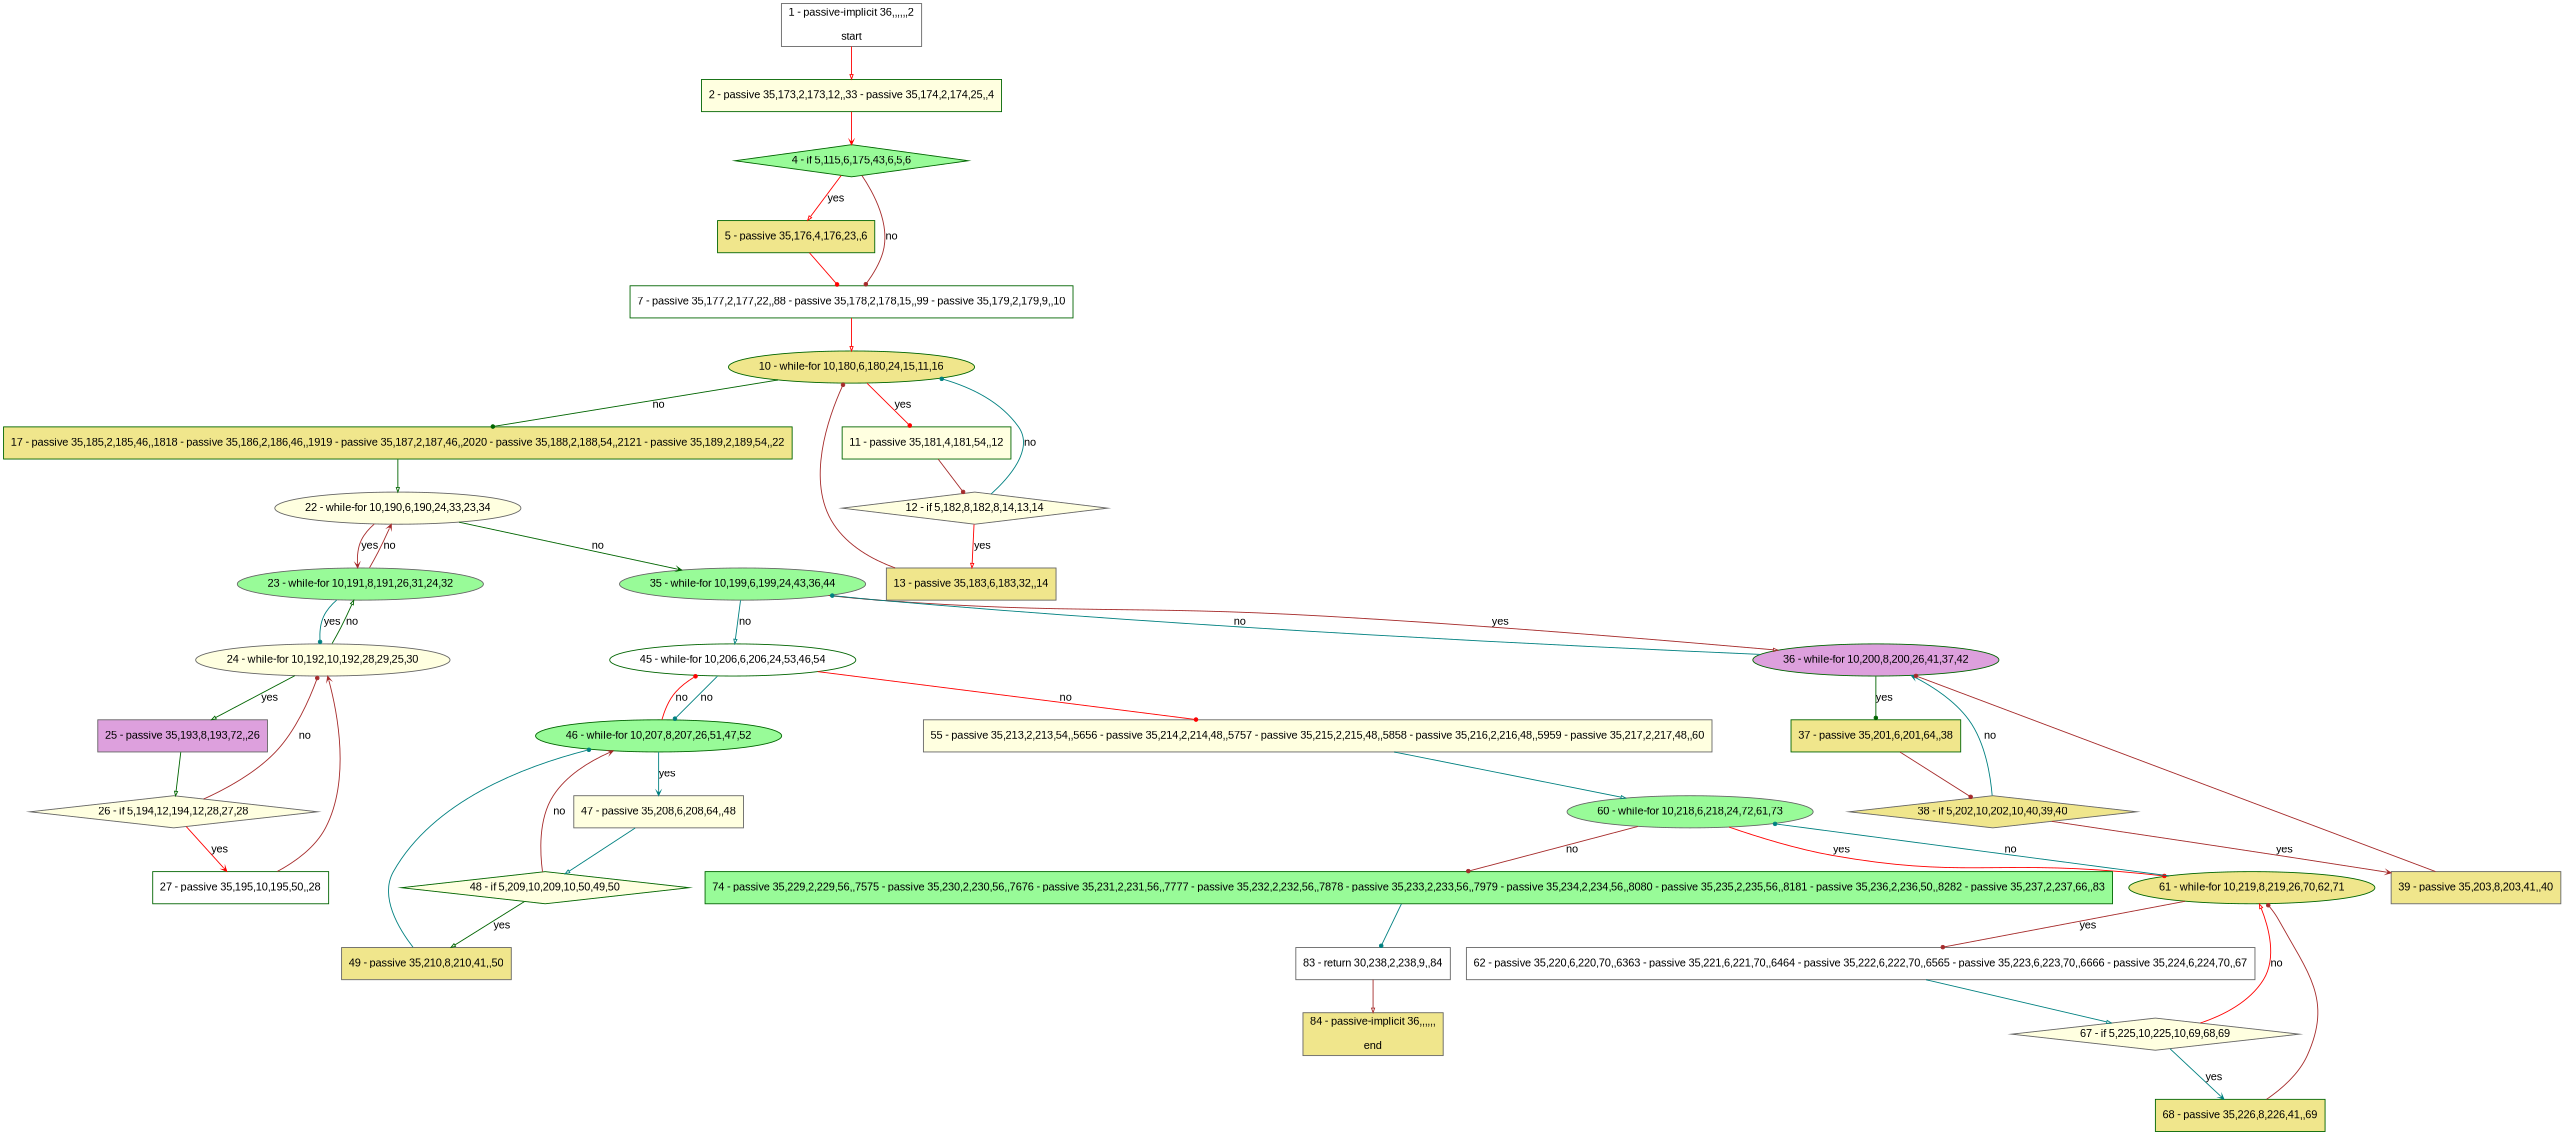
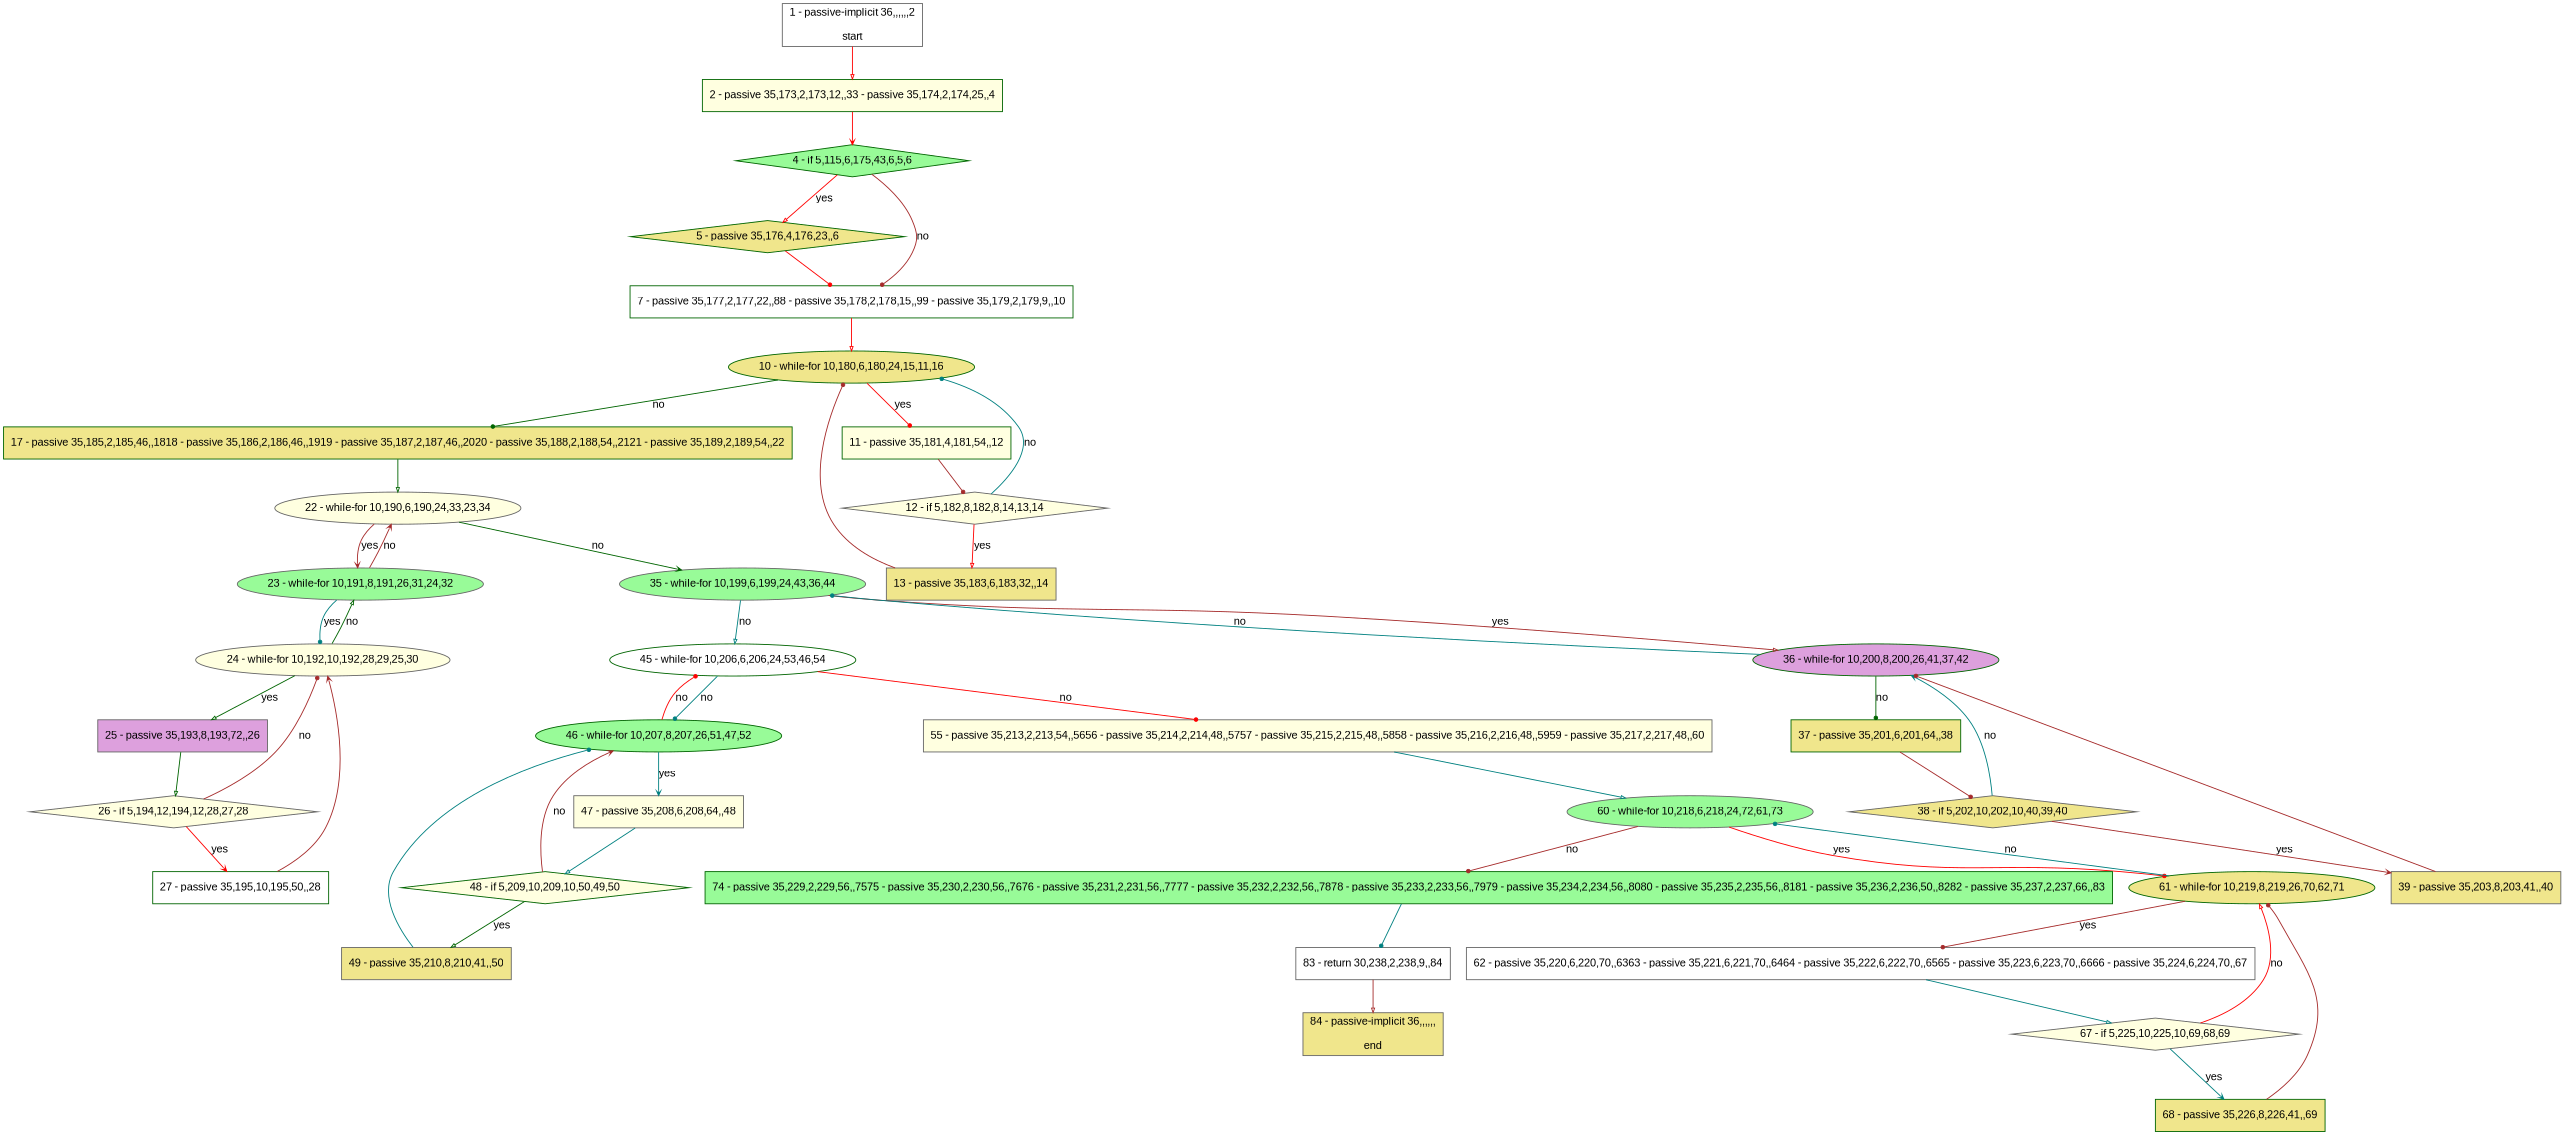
(796, 237) -> (768, 237)
(1884, 698) -> (1882, 698)
